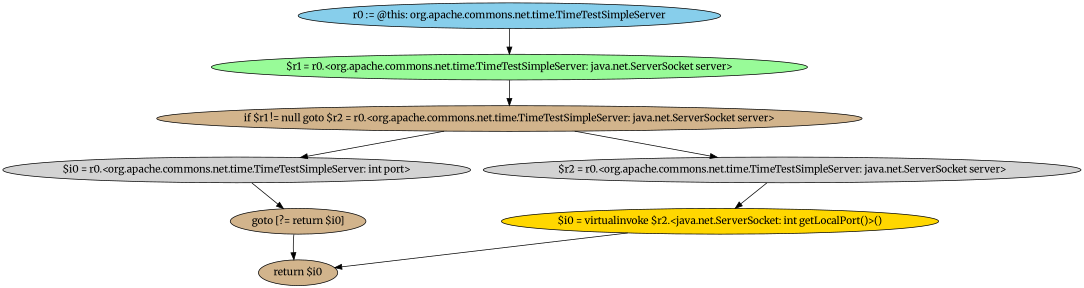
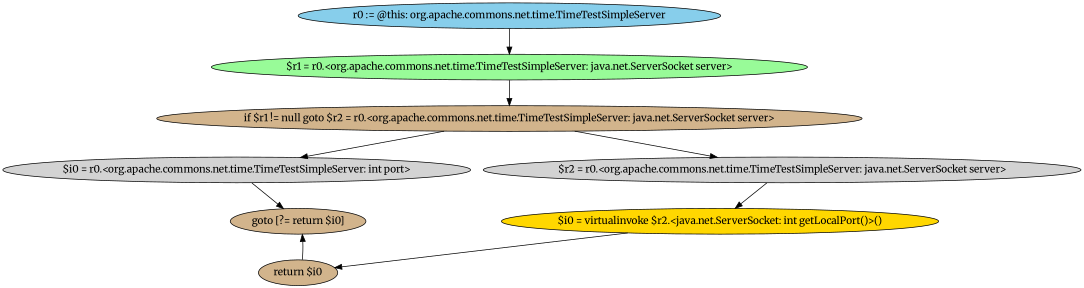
(293, 243) -> (303, 251)
